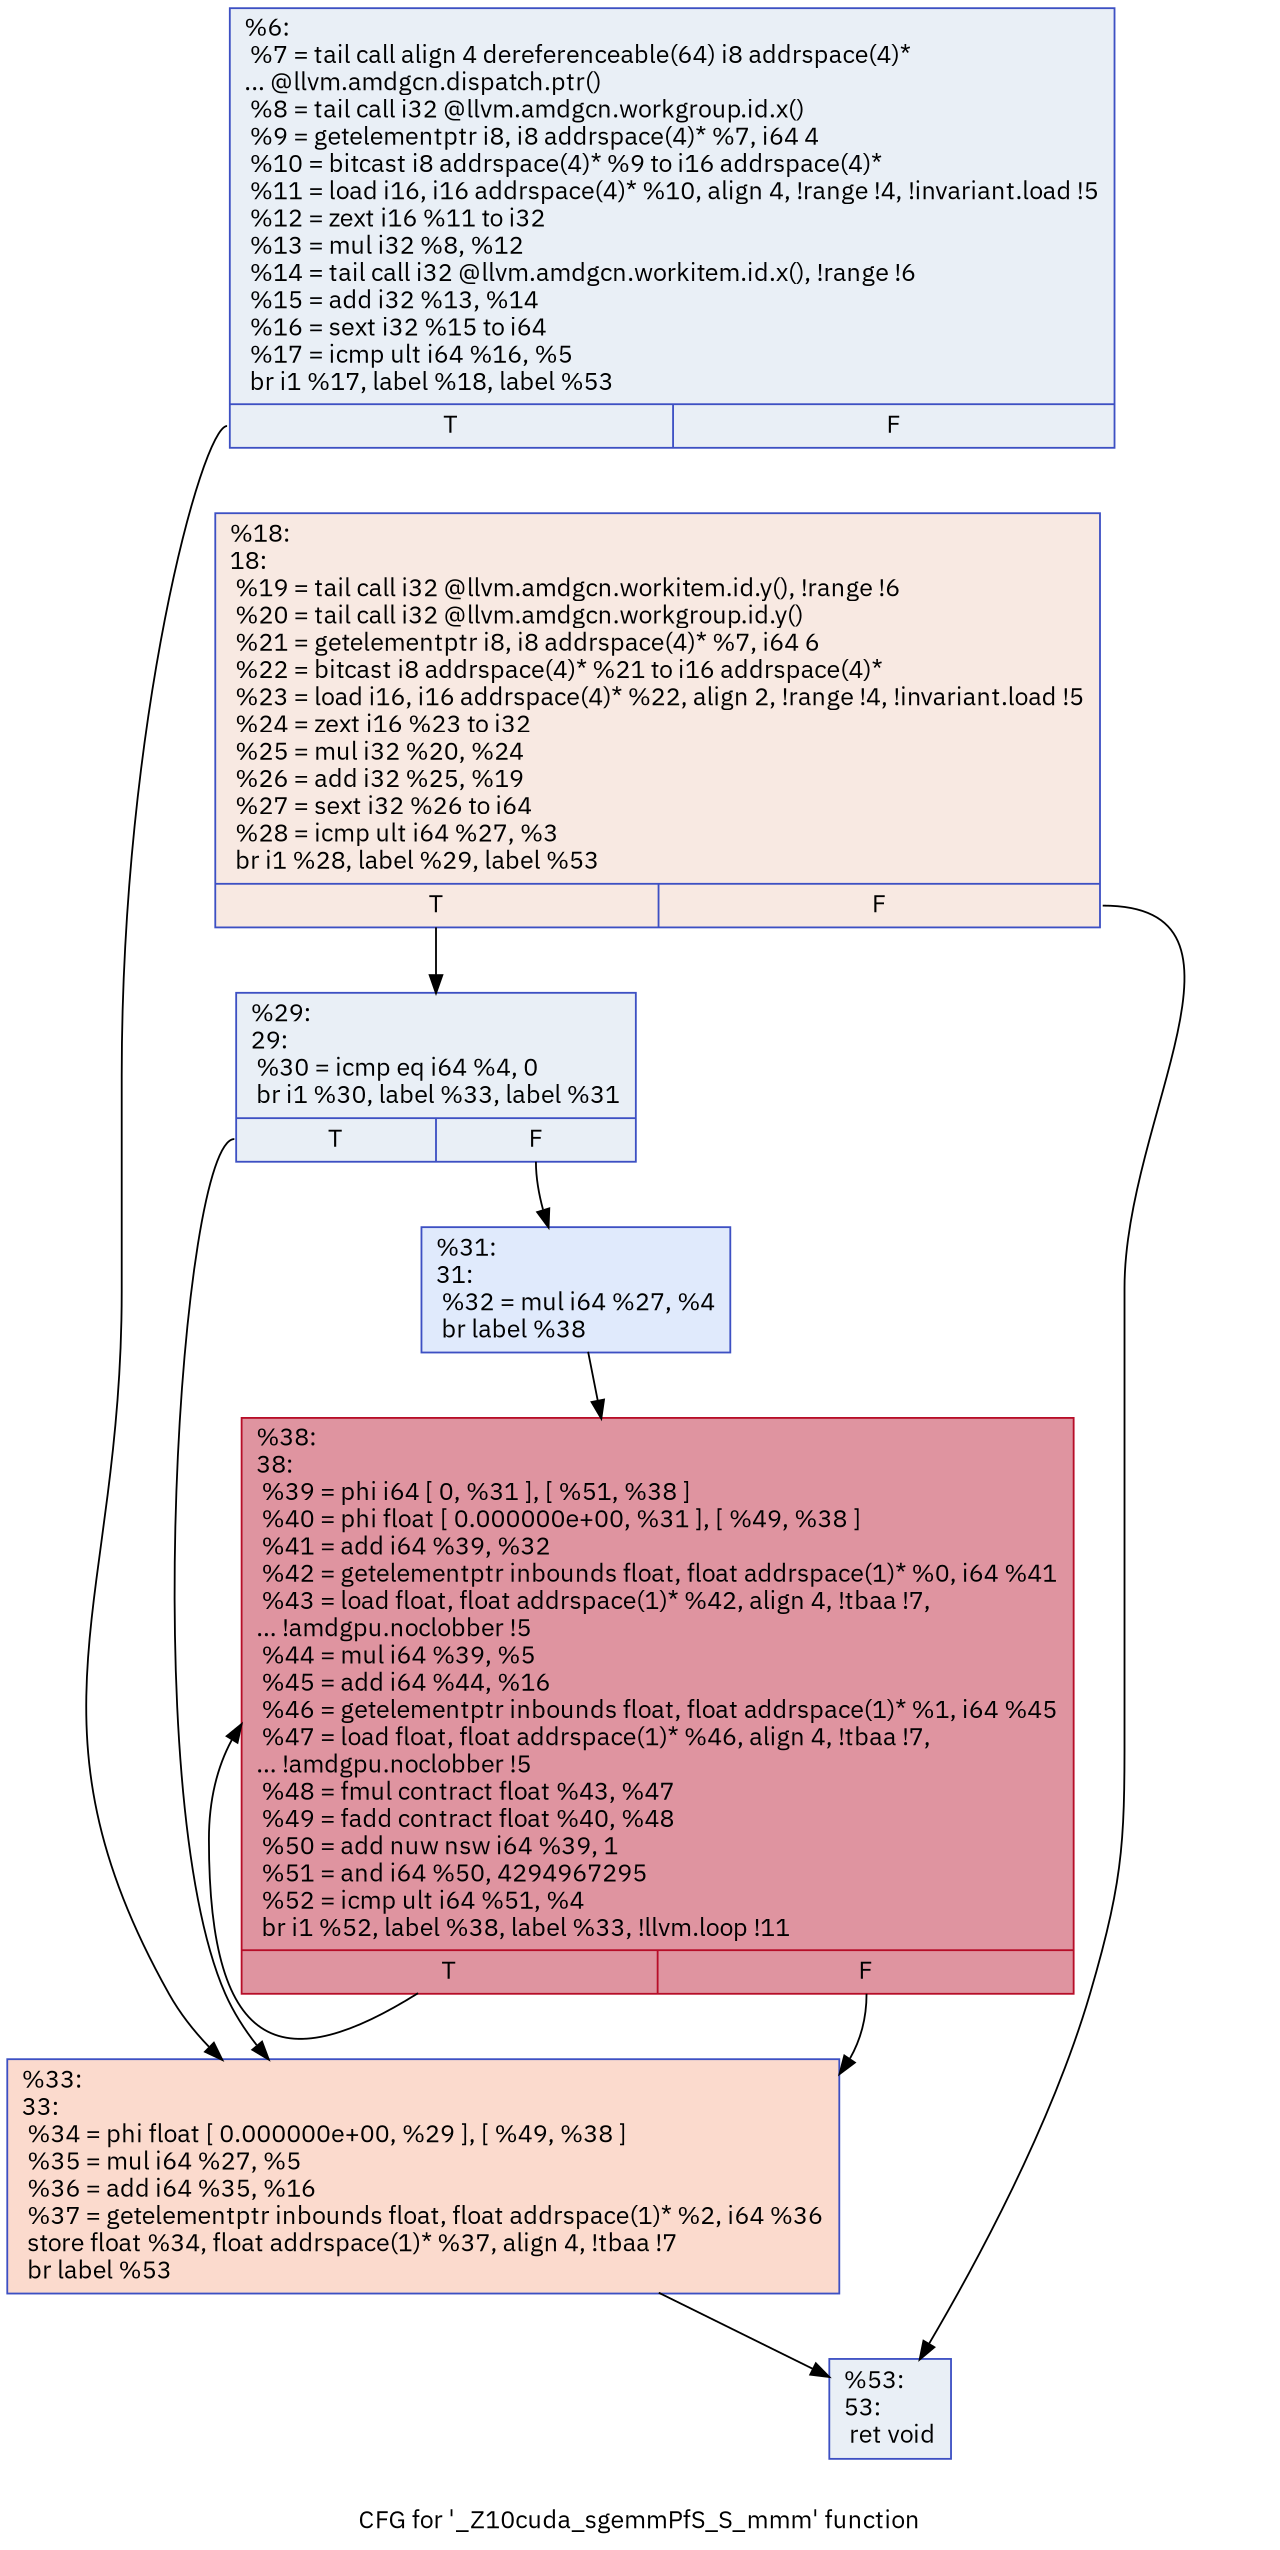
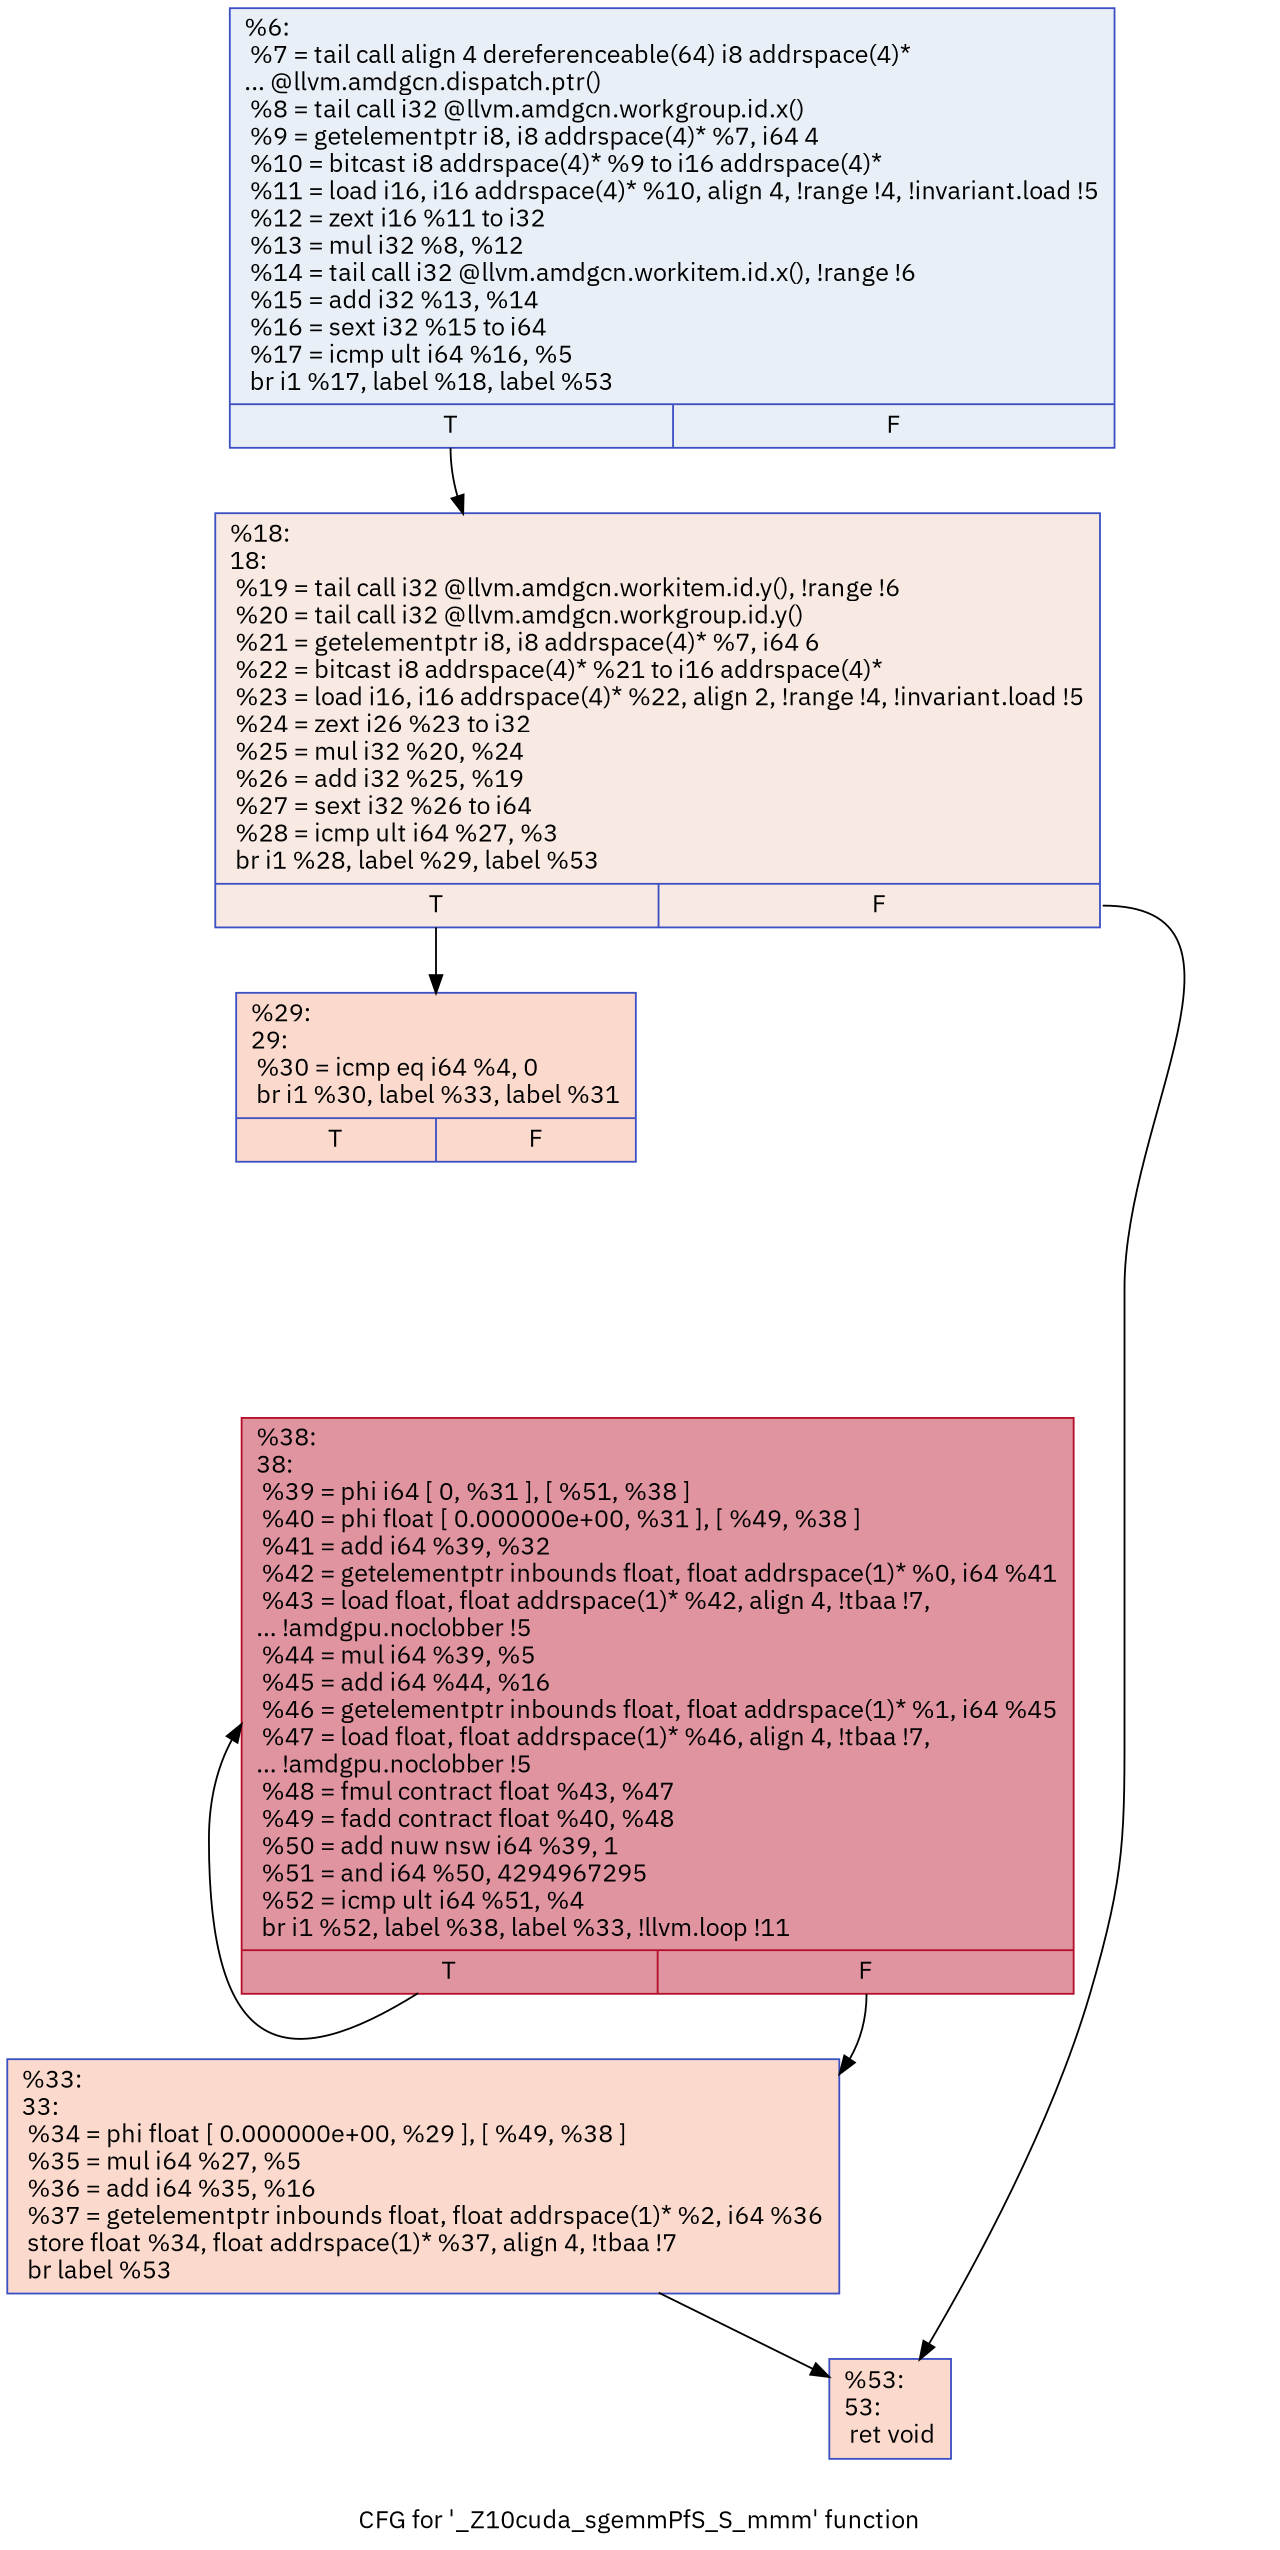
(381, 725) -> (381, 725)
(436, 1077) -> (436, 1077)
(122, 1244) -> (452, 472)
(576, 1290) -> none
(175, 1595) -> none
(890, 2409) -> (890, 2409)
